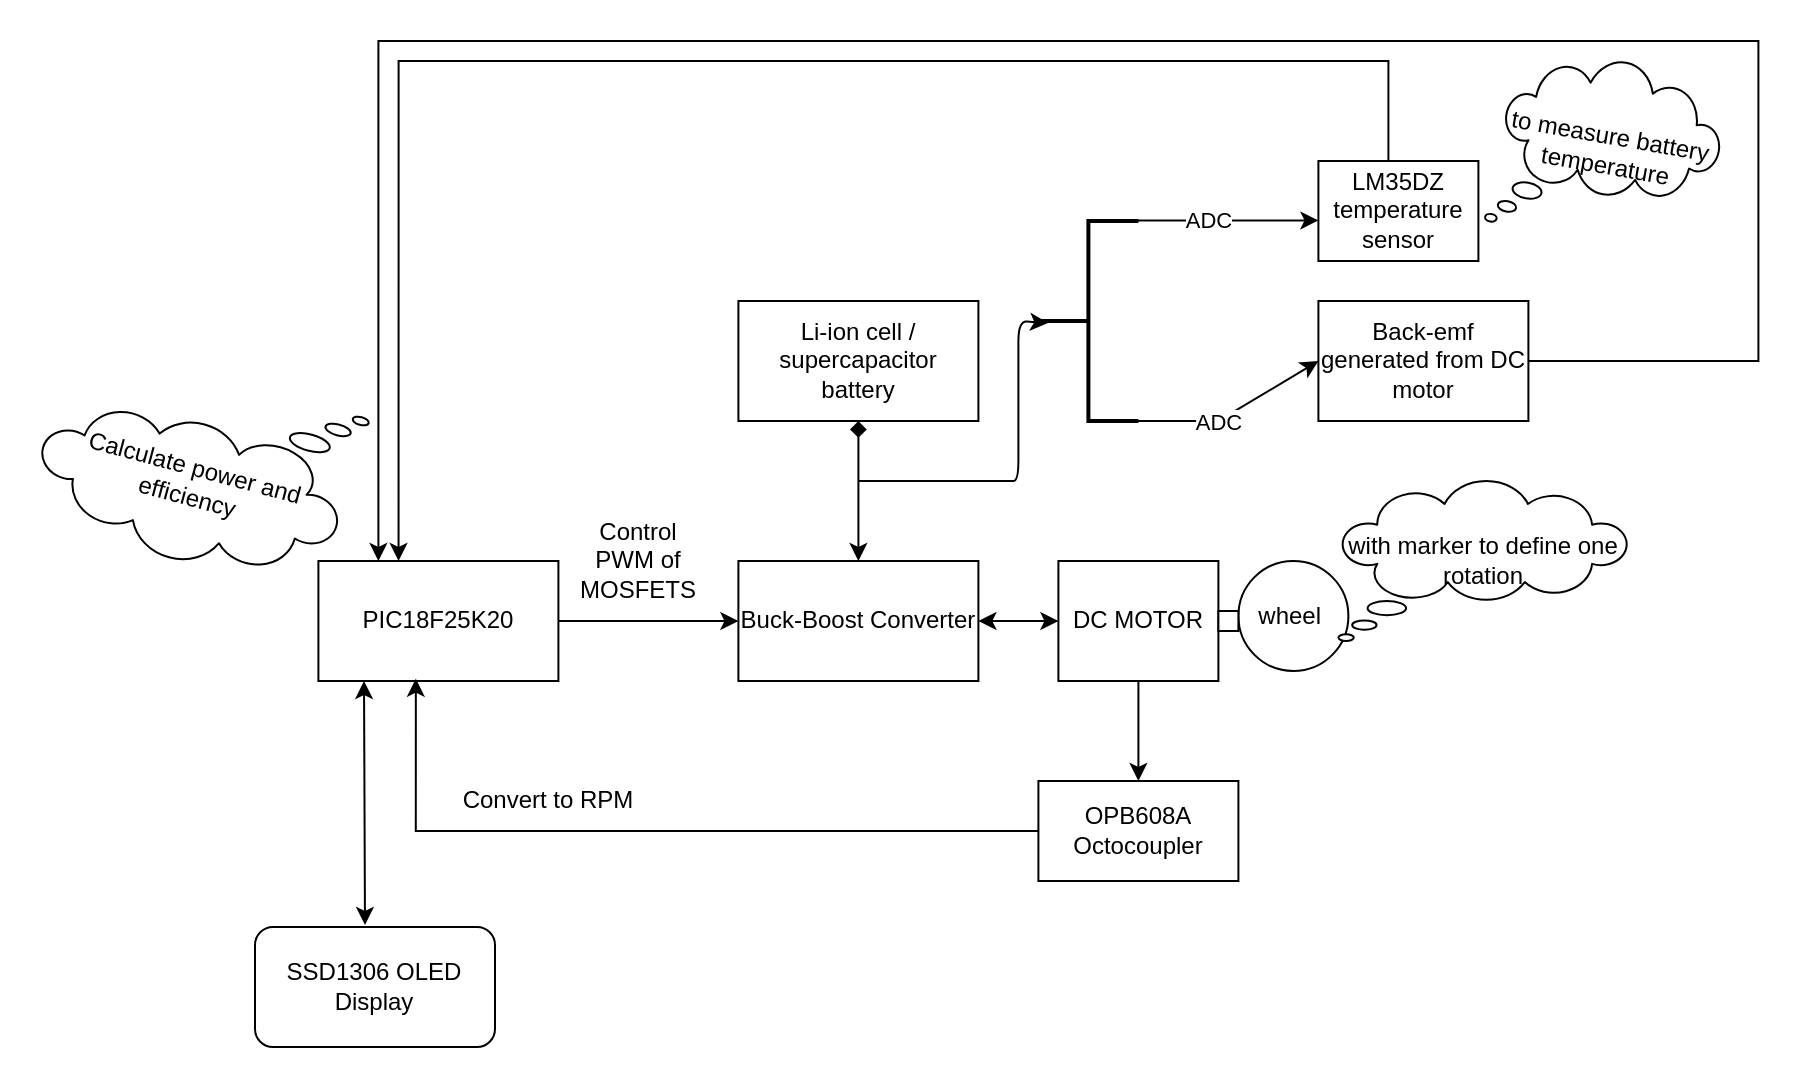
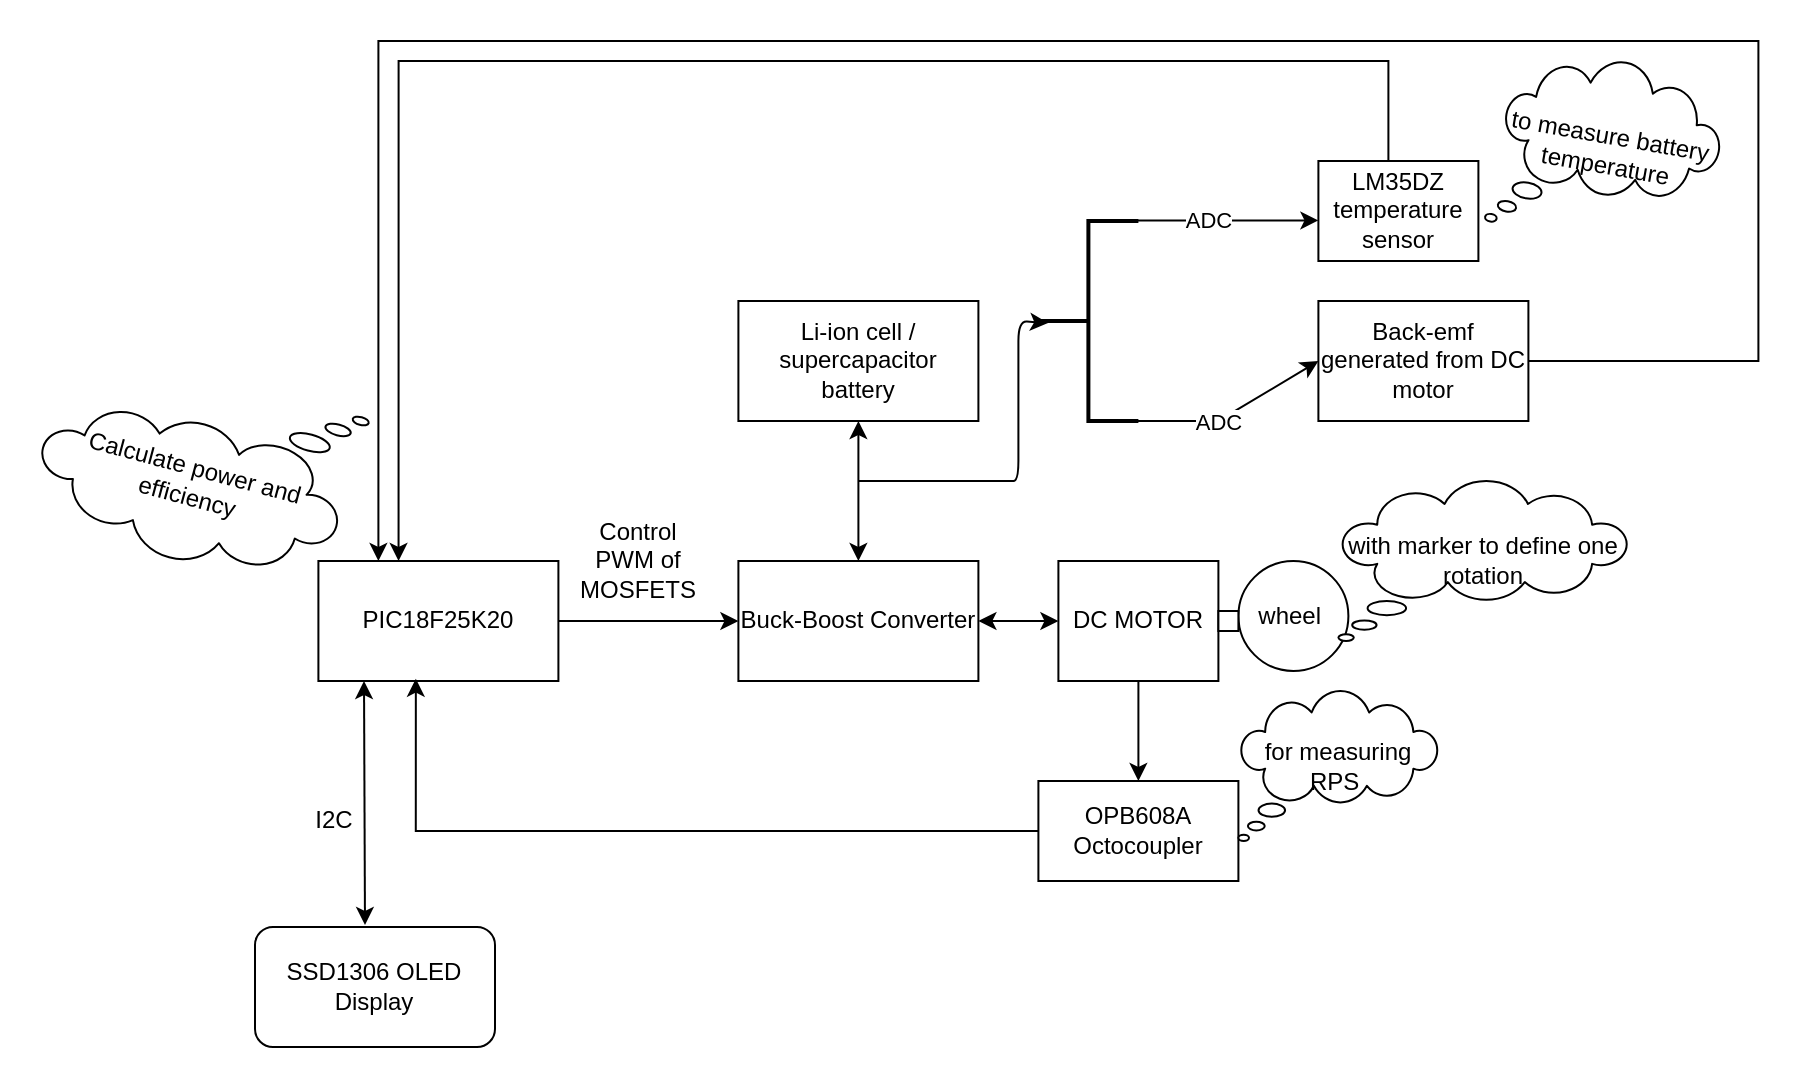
(858, 437) -> (858, 436)
none -> (1338, 766)
(548, 801) -> none
none -> (335, 821)
